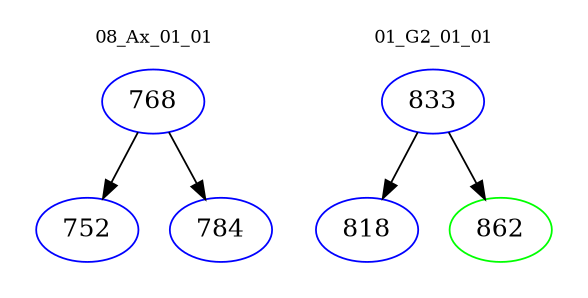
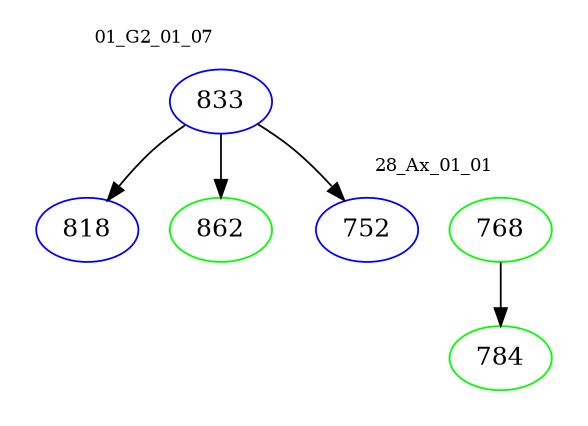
(154, 38) -> (434, 167)
(434, 38) -> (154, 38)
(153, 102) -> (501, 230)
(125, 157) -> (313, 167)
(221, 230) -> (501, 358)
